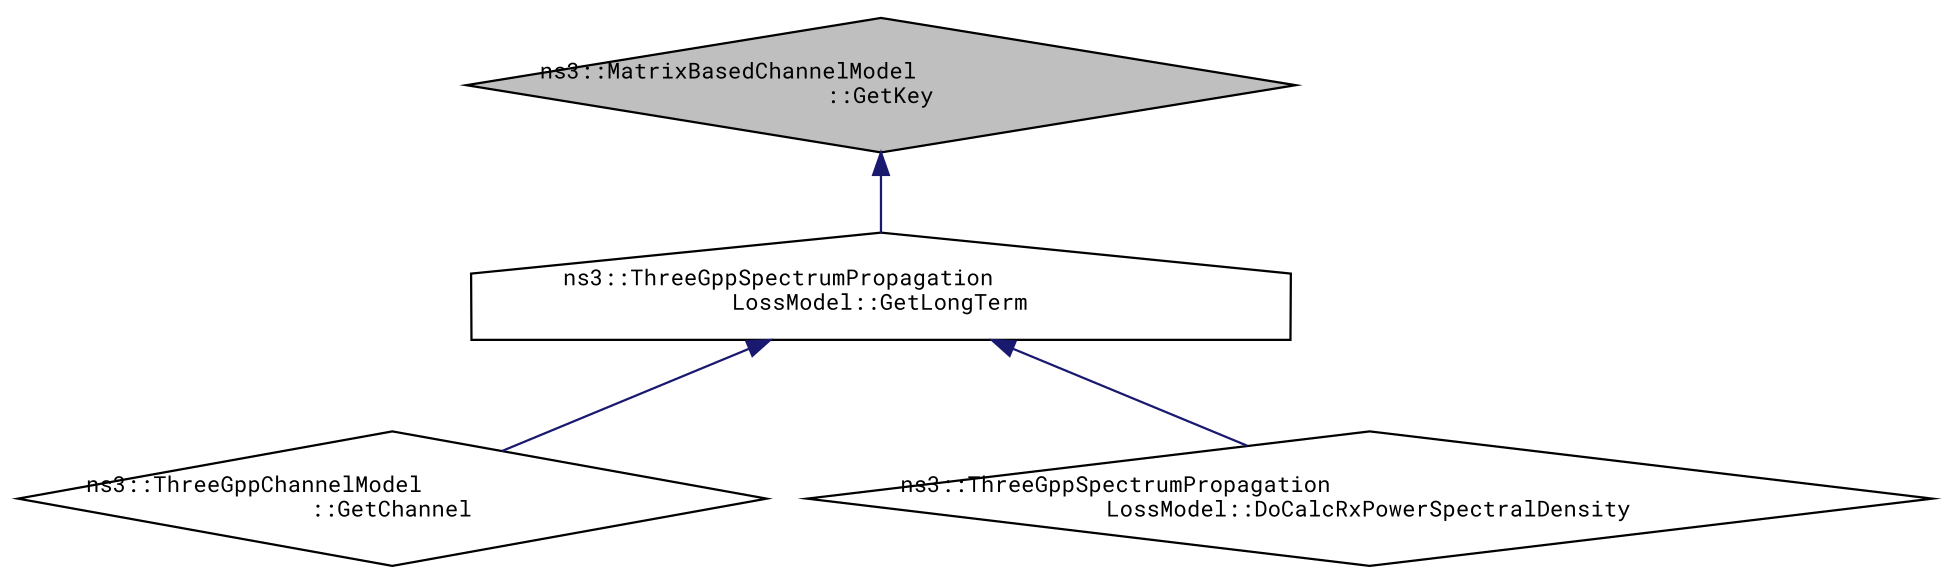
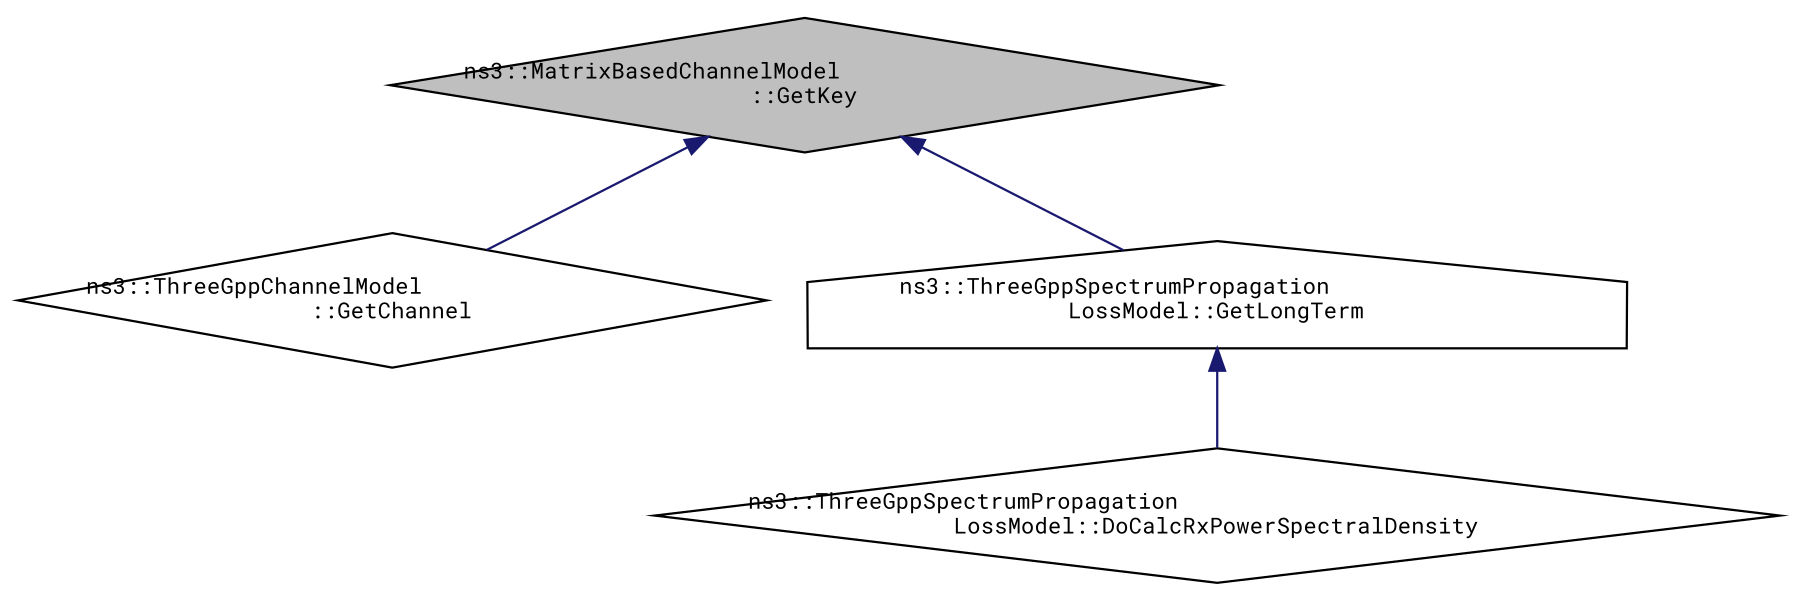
(625, 400) -> (587, 198)
